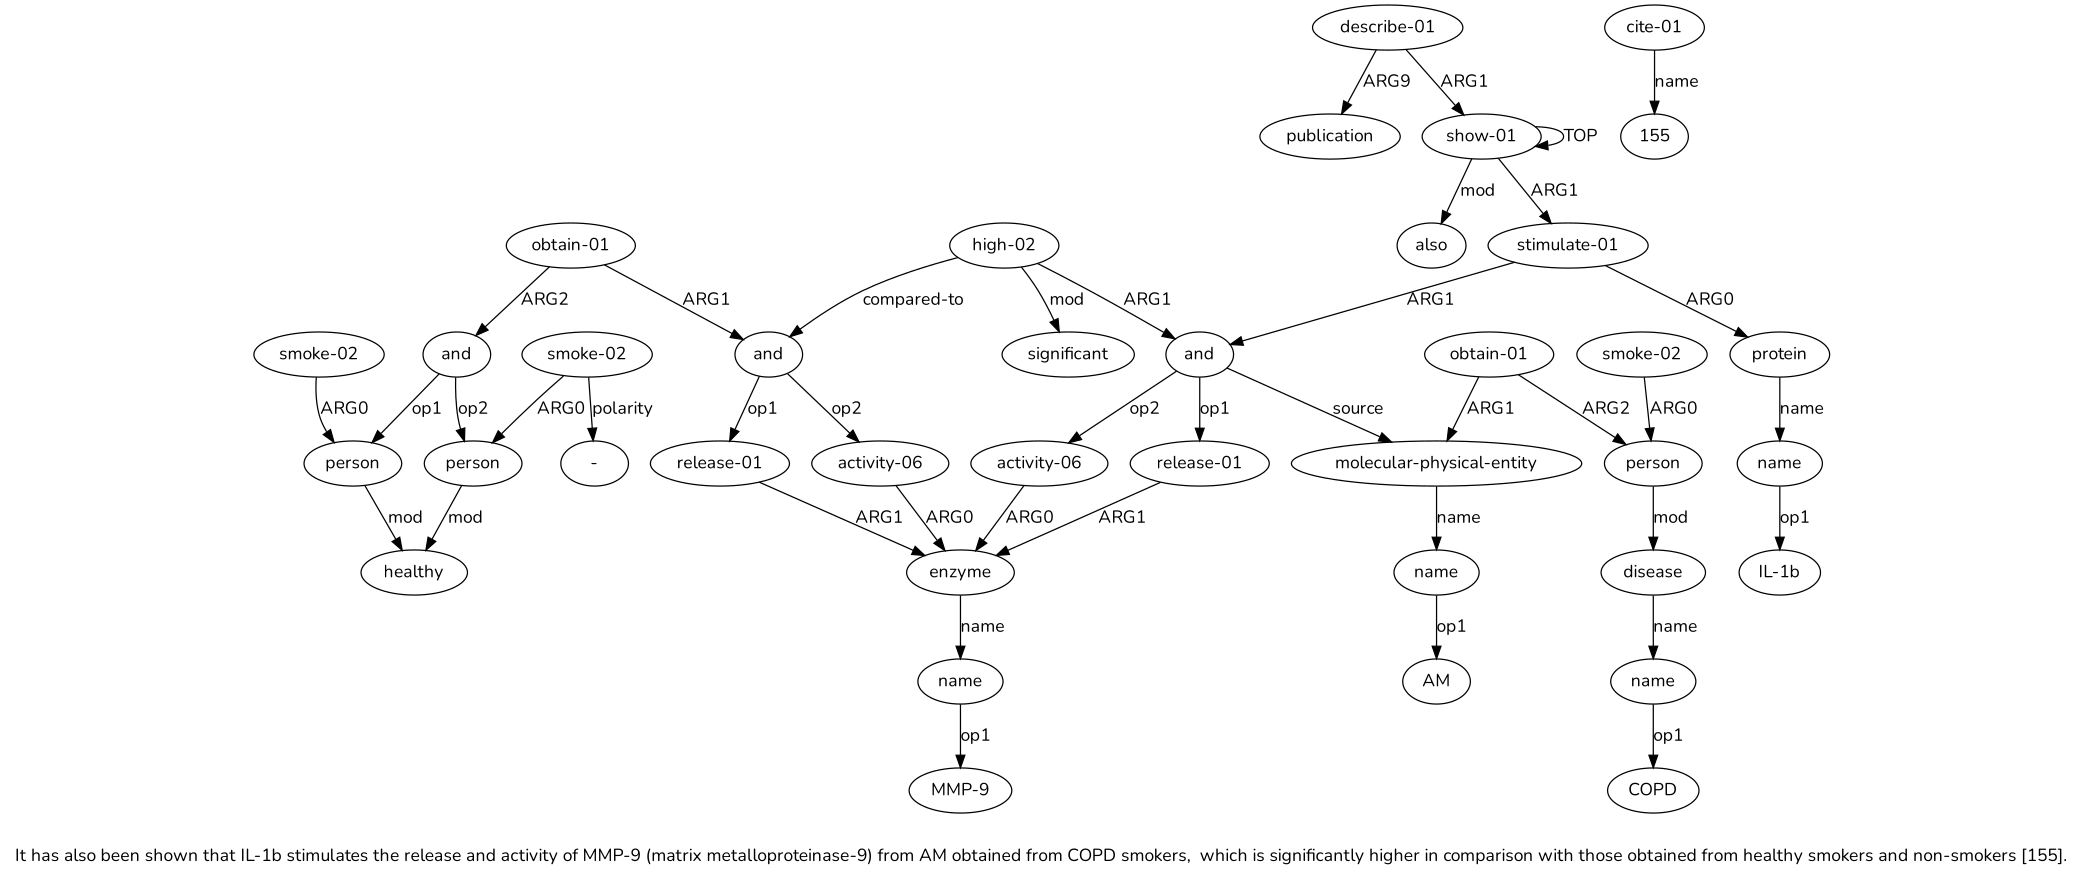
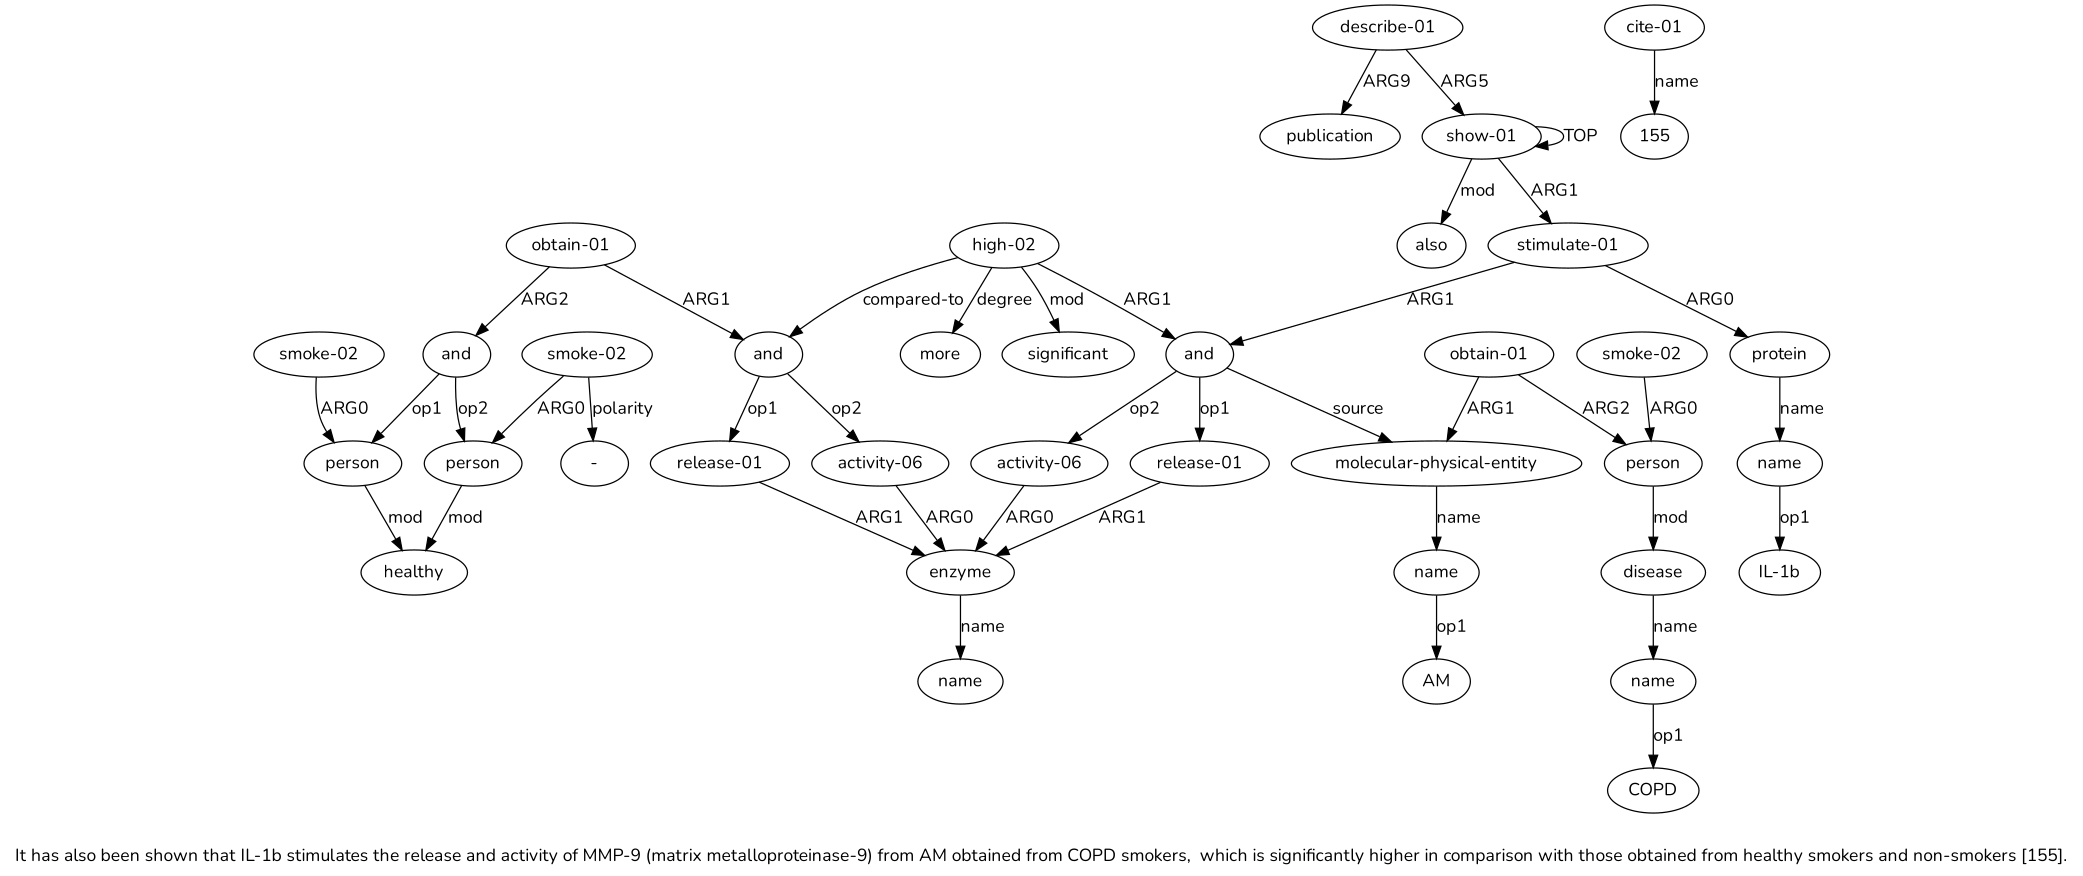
(1465, 82) -> (1465, 82)
none -> (940, 355)
(960, 791) -> none
